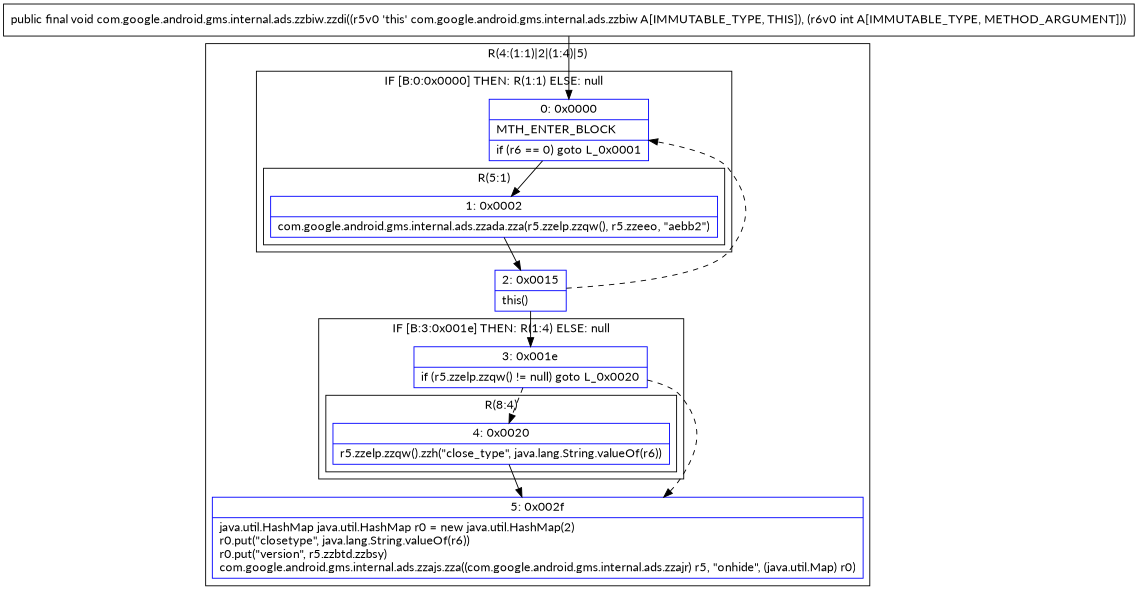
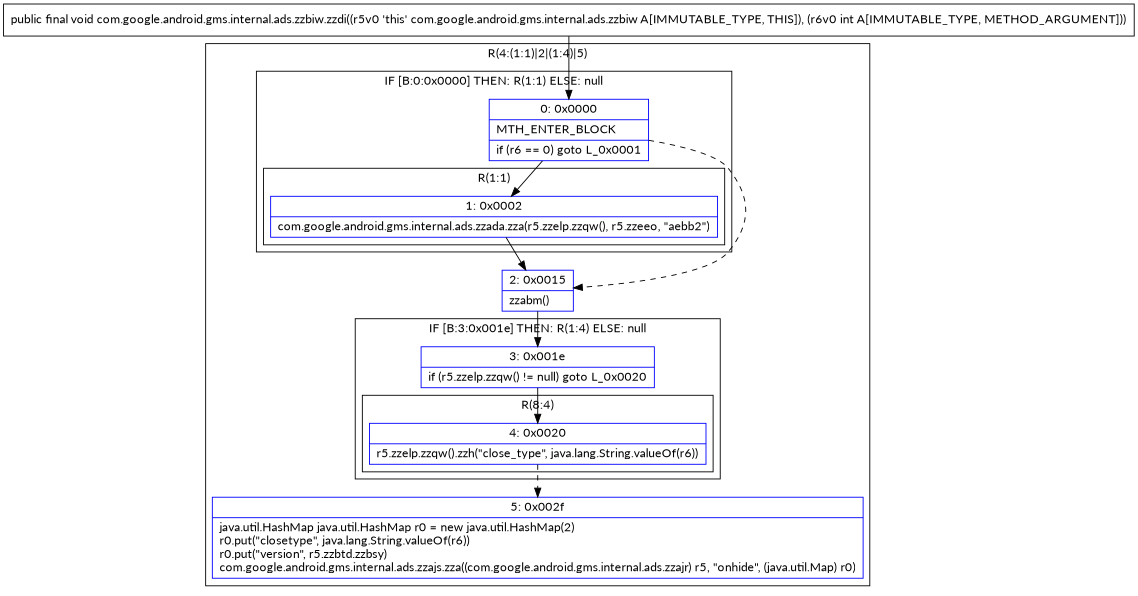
(494, 179) -> (494, 179)
(715, 262) -> (740, 234)
(515, 300) -> (530, 300)
(518, 401) -> (538, 401)
(696, 426) -> none
(514, 476) -> (538, 476)
